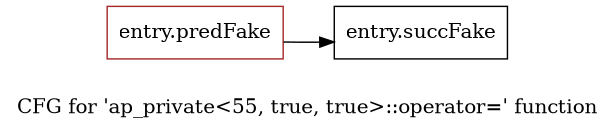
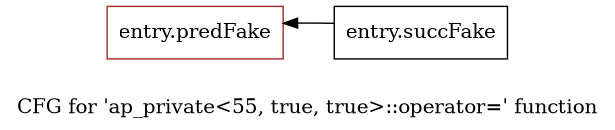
(301, 42) -> (316, 23)
